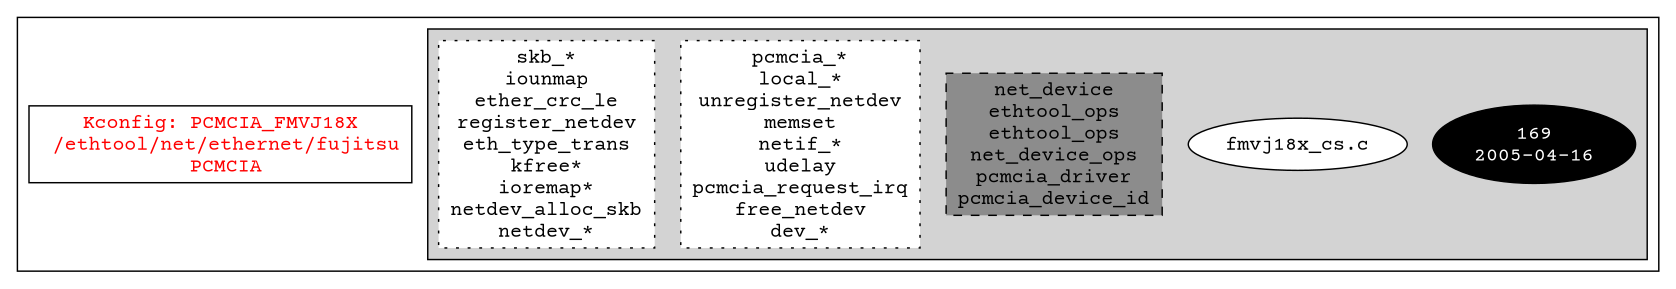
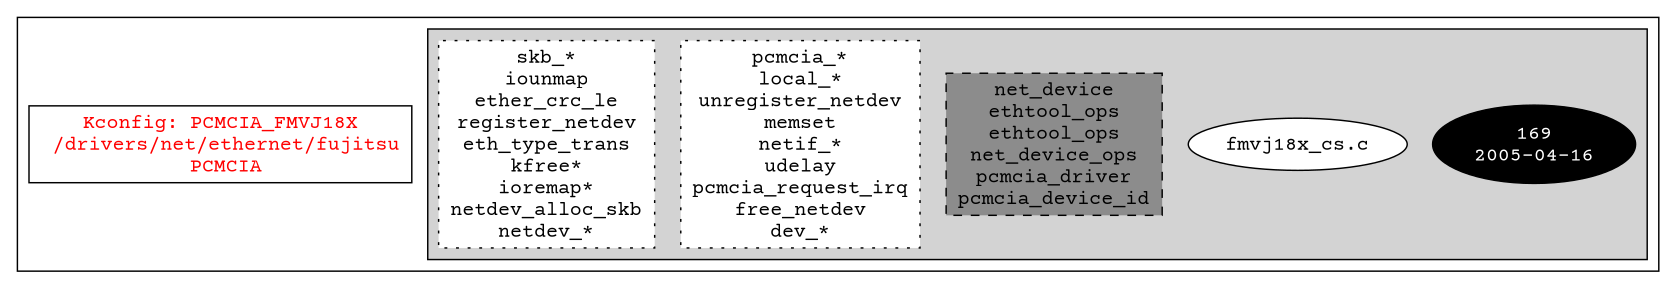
(220, 144) -> (220, 144)
